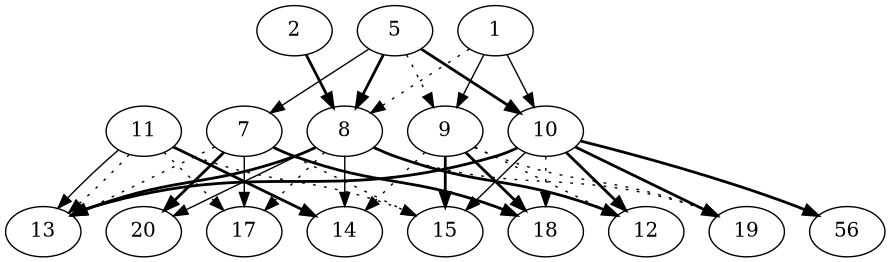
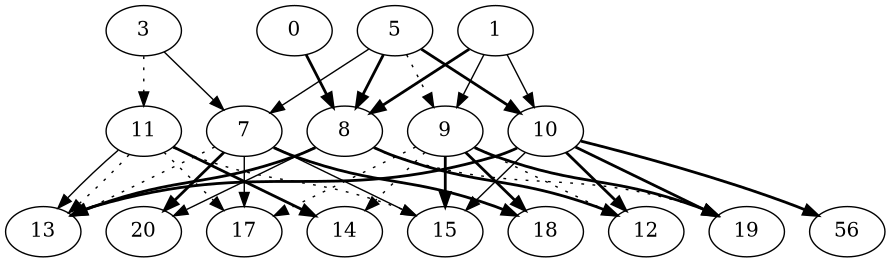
none -> (144, 31)
(295, 31) -> (295, 31)
(428, 76) -> (428, 76)
(303, 173) -> (374, 167)
(345, 175) -> none
(546, 175) -> none
(338, 178) -> (338, 178)
(589, 180) -> (554, 173)
